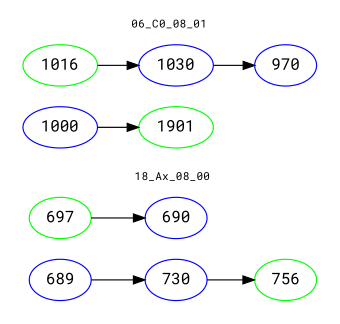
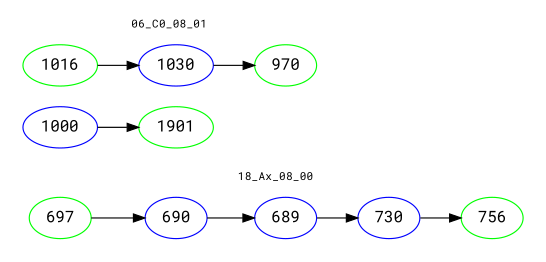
(286, 65) -> (286, 65)
none -> (225, 218)
